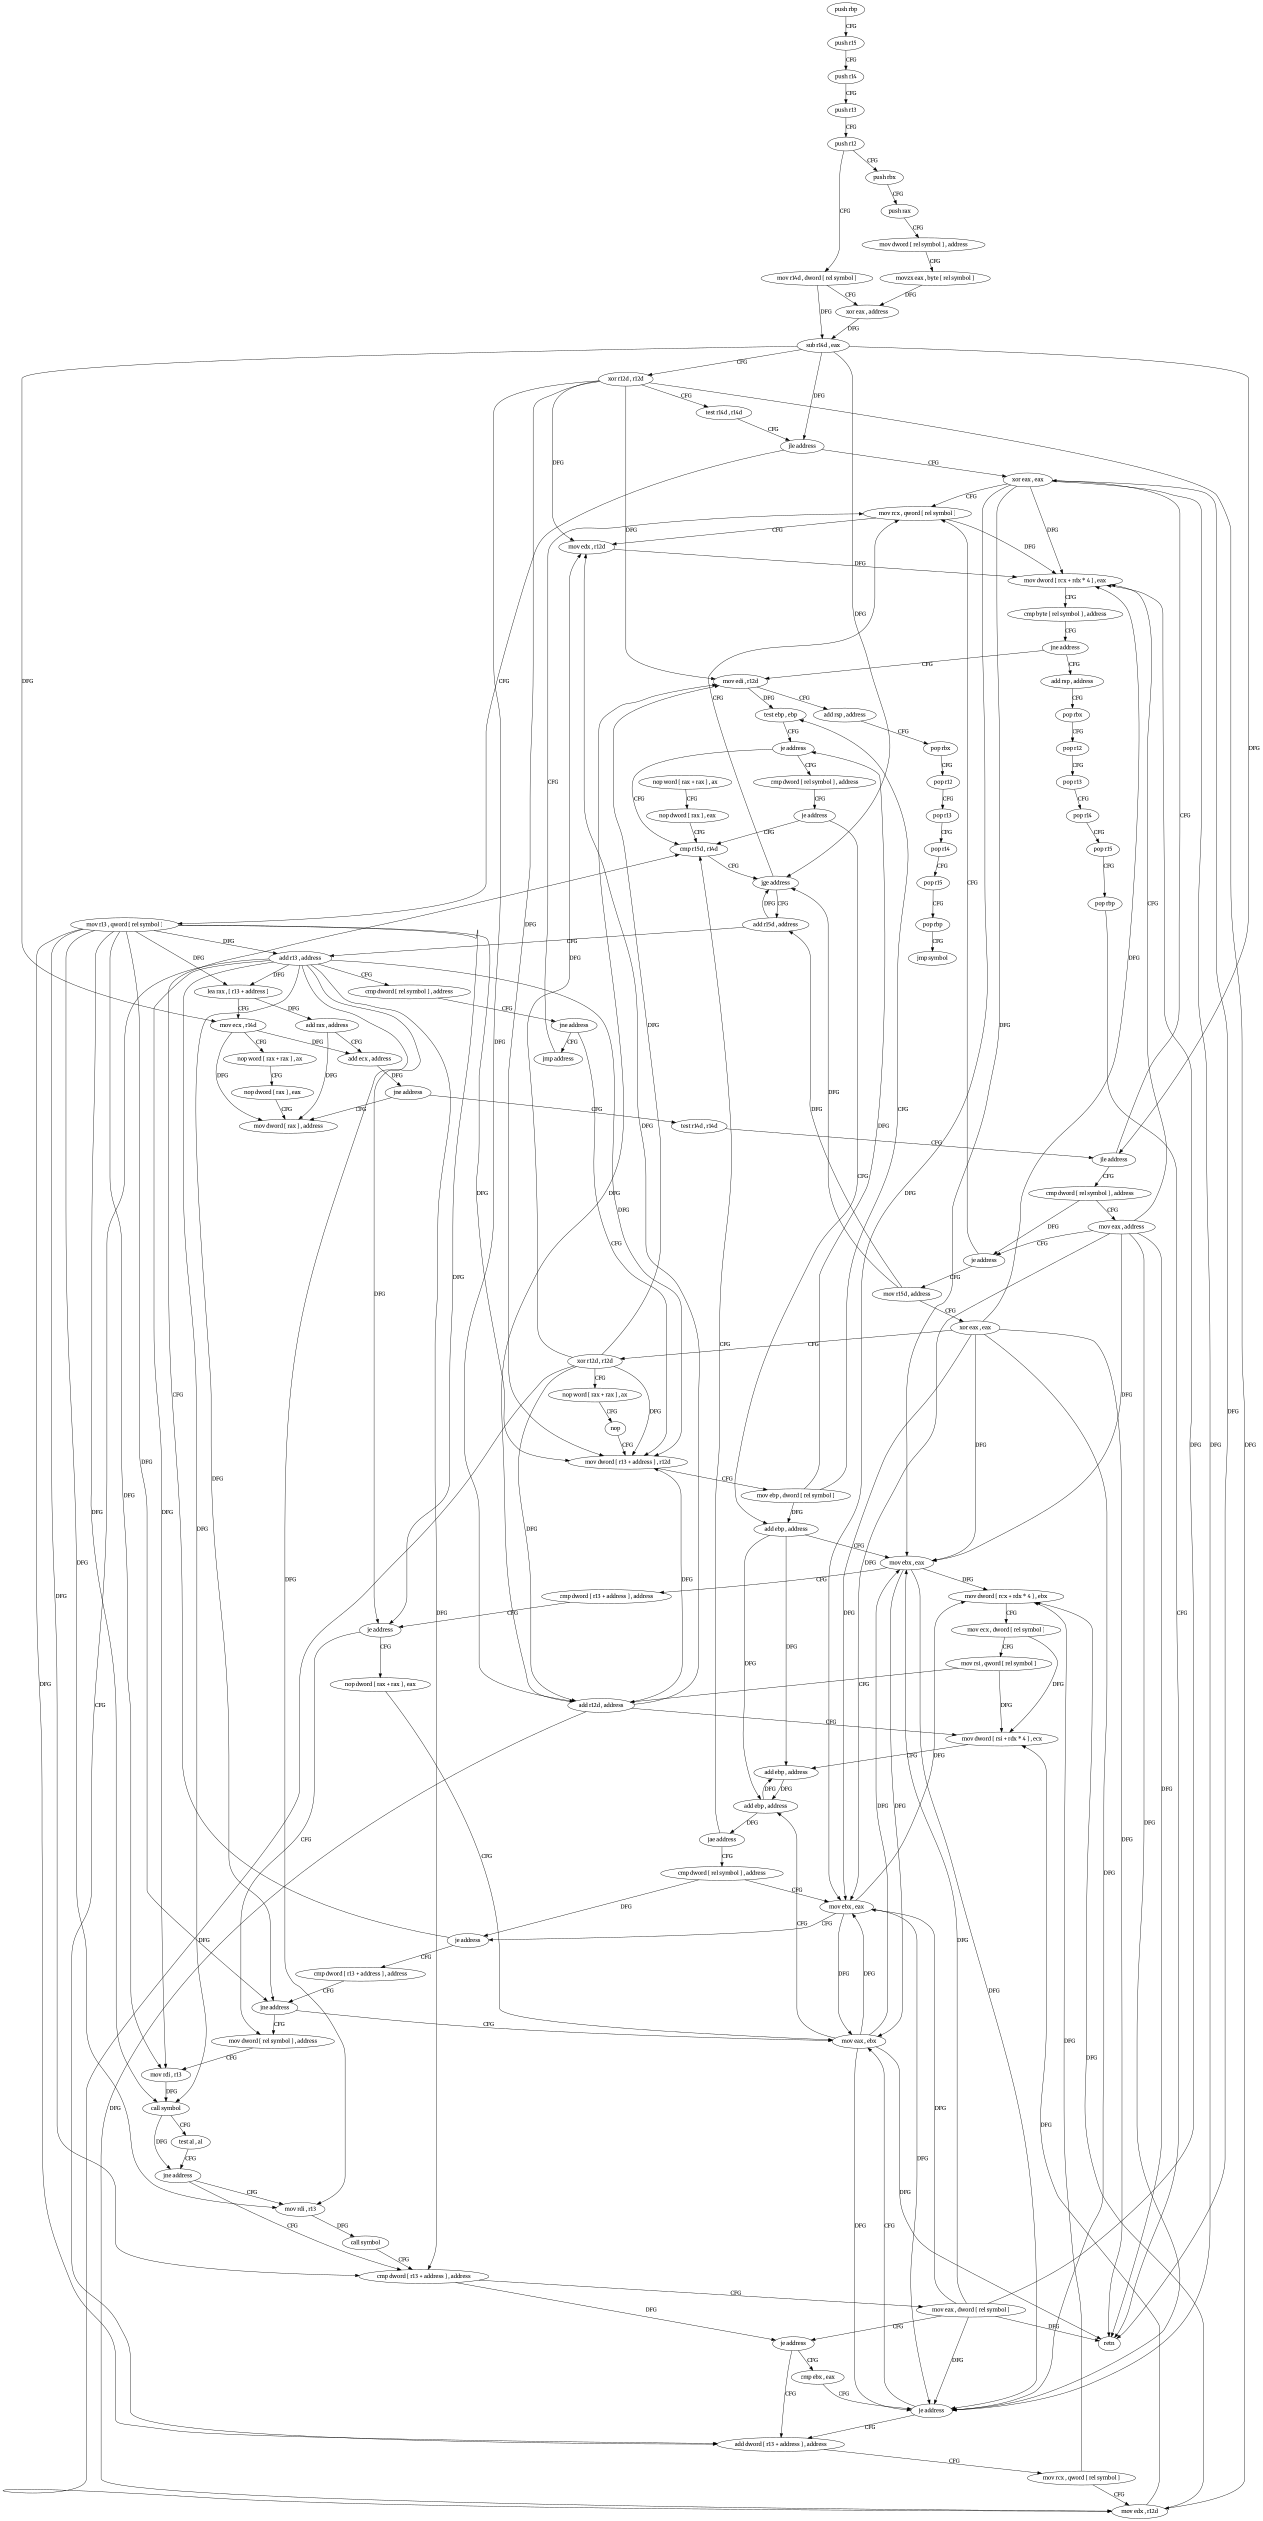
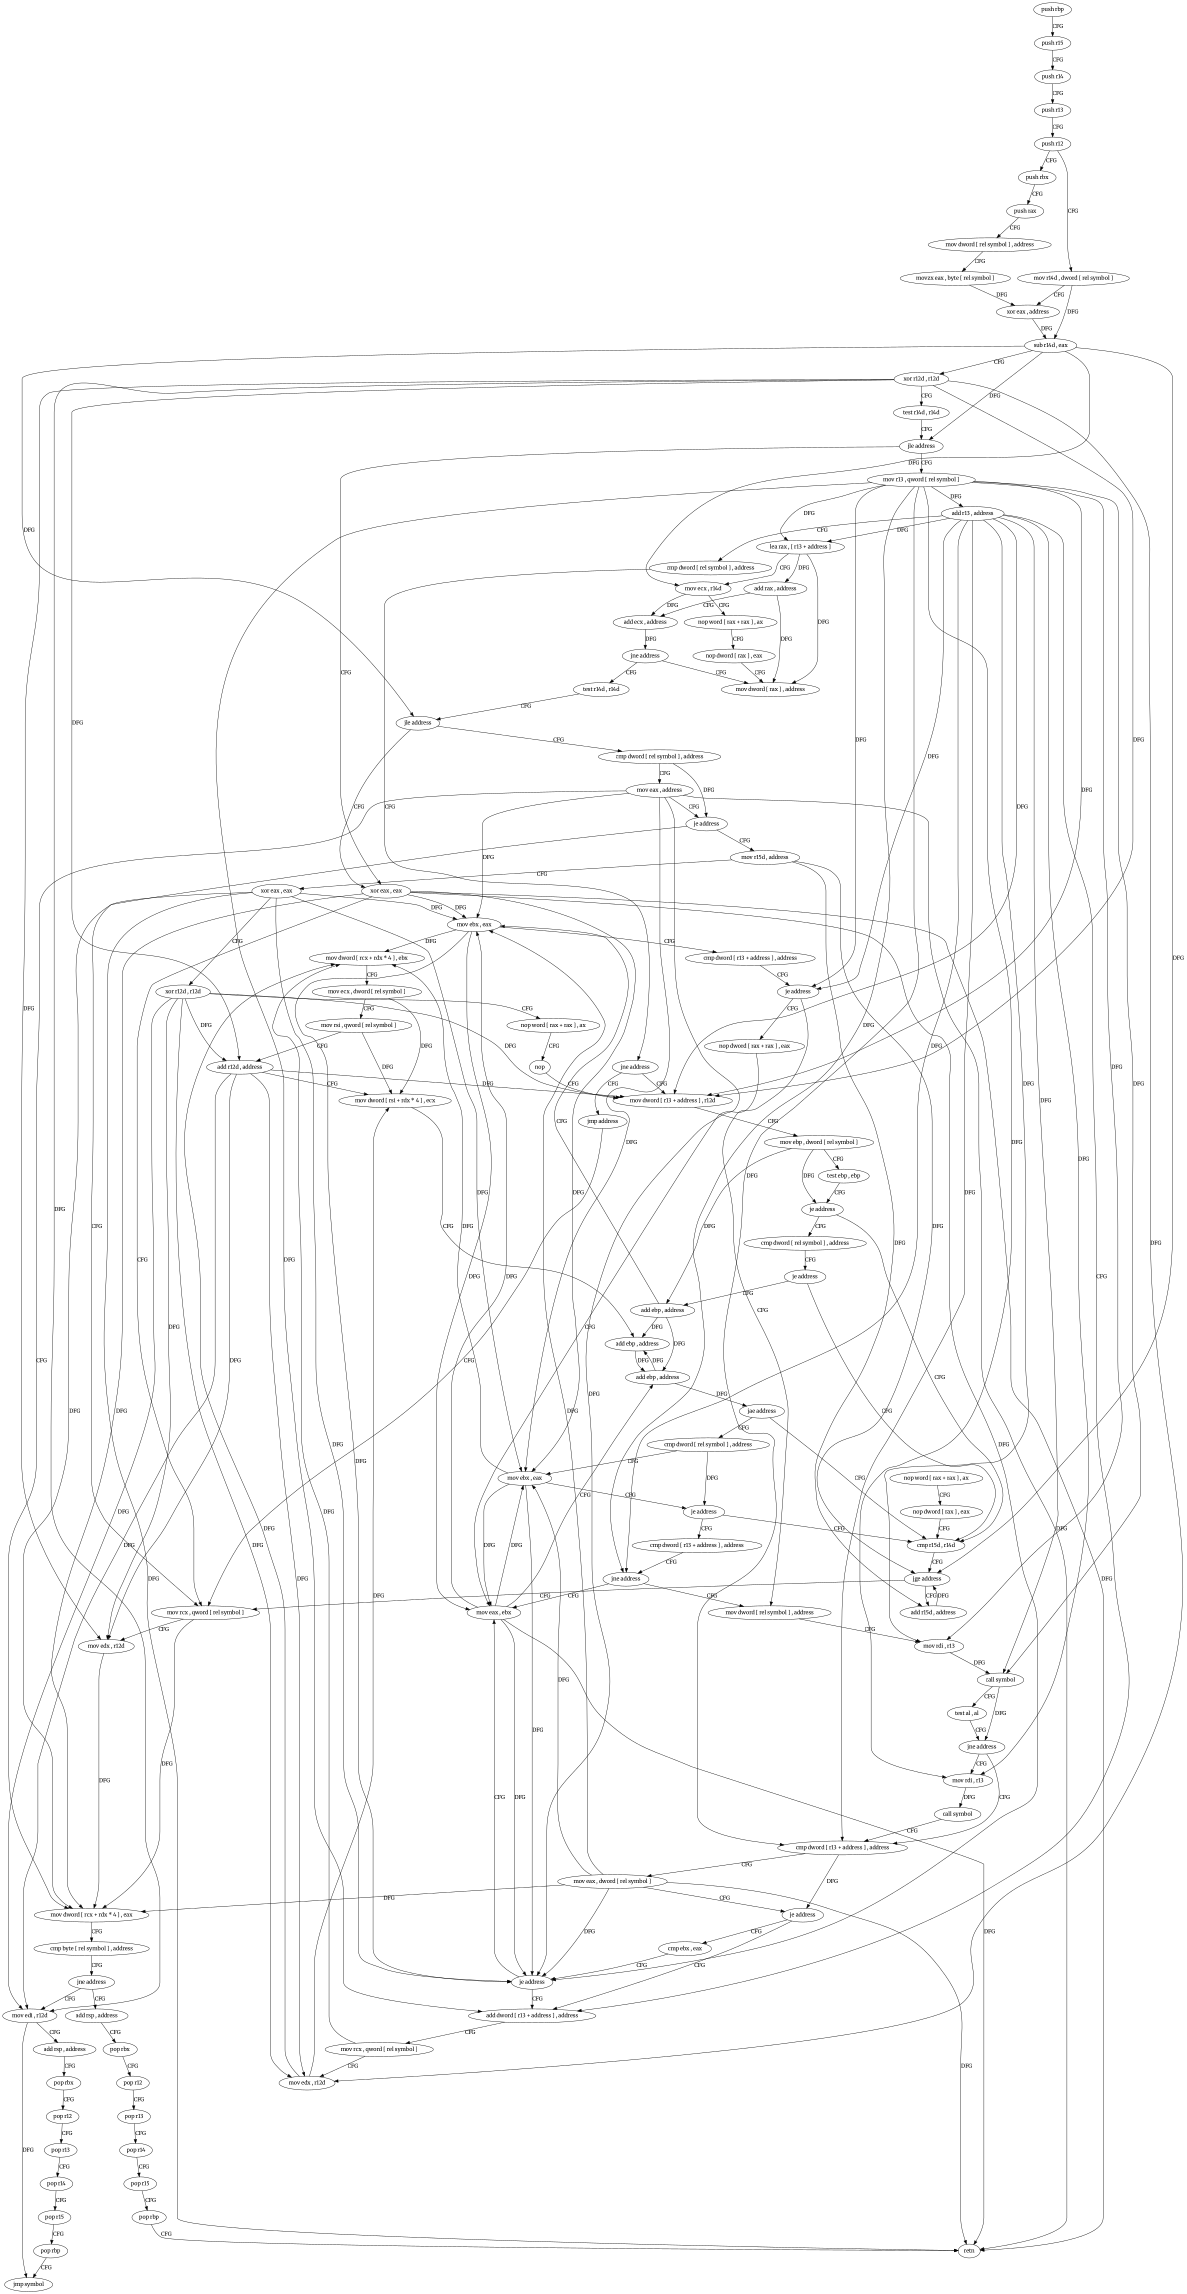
(759, 697) -> (22, 2148)
(539, 941) -> none
(218, 1084) -> (818, 622)
